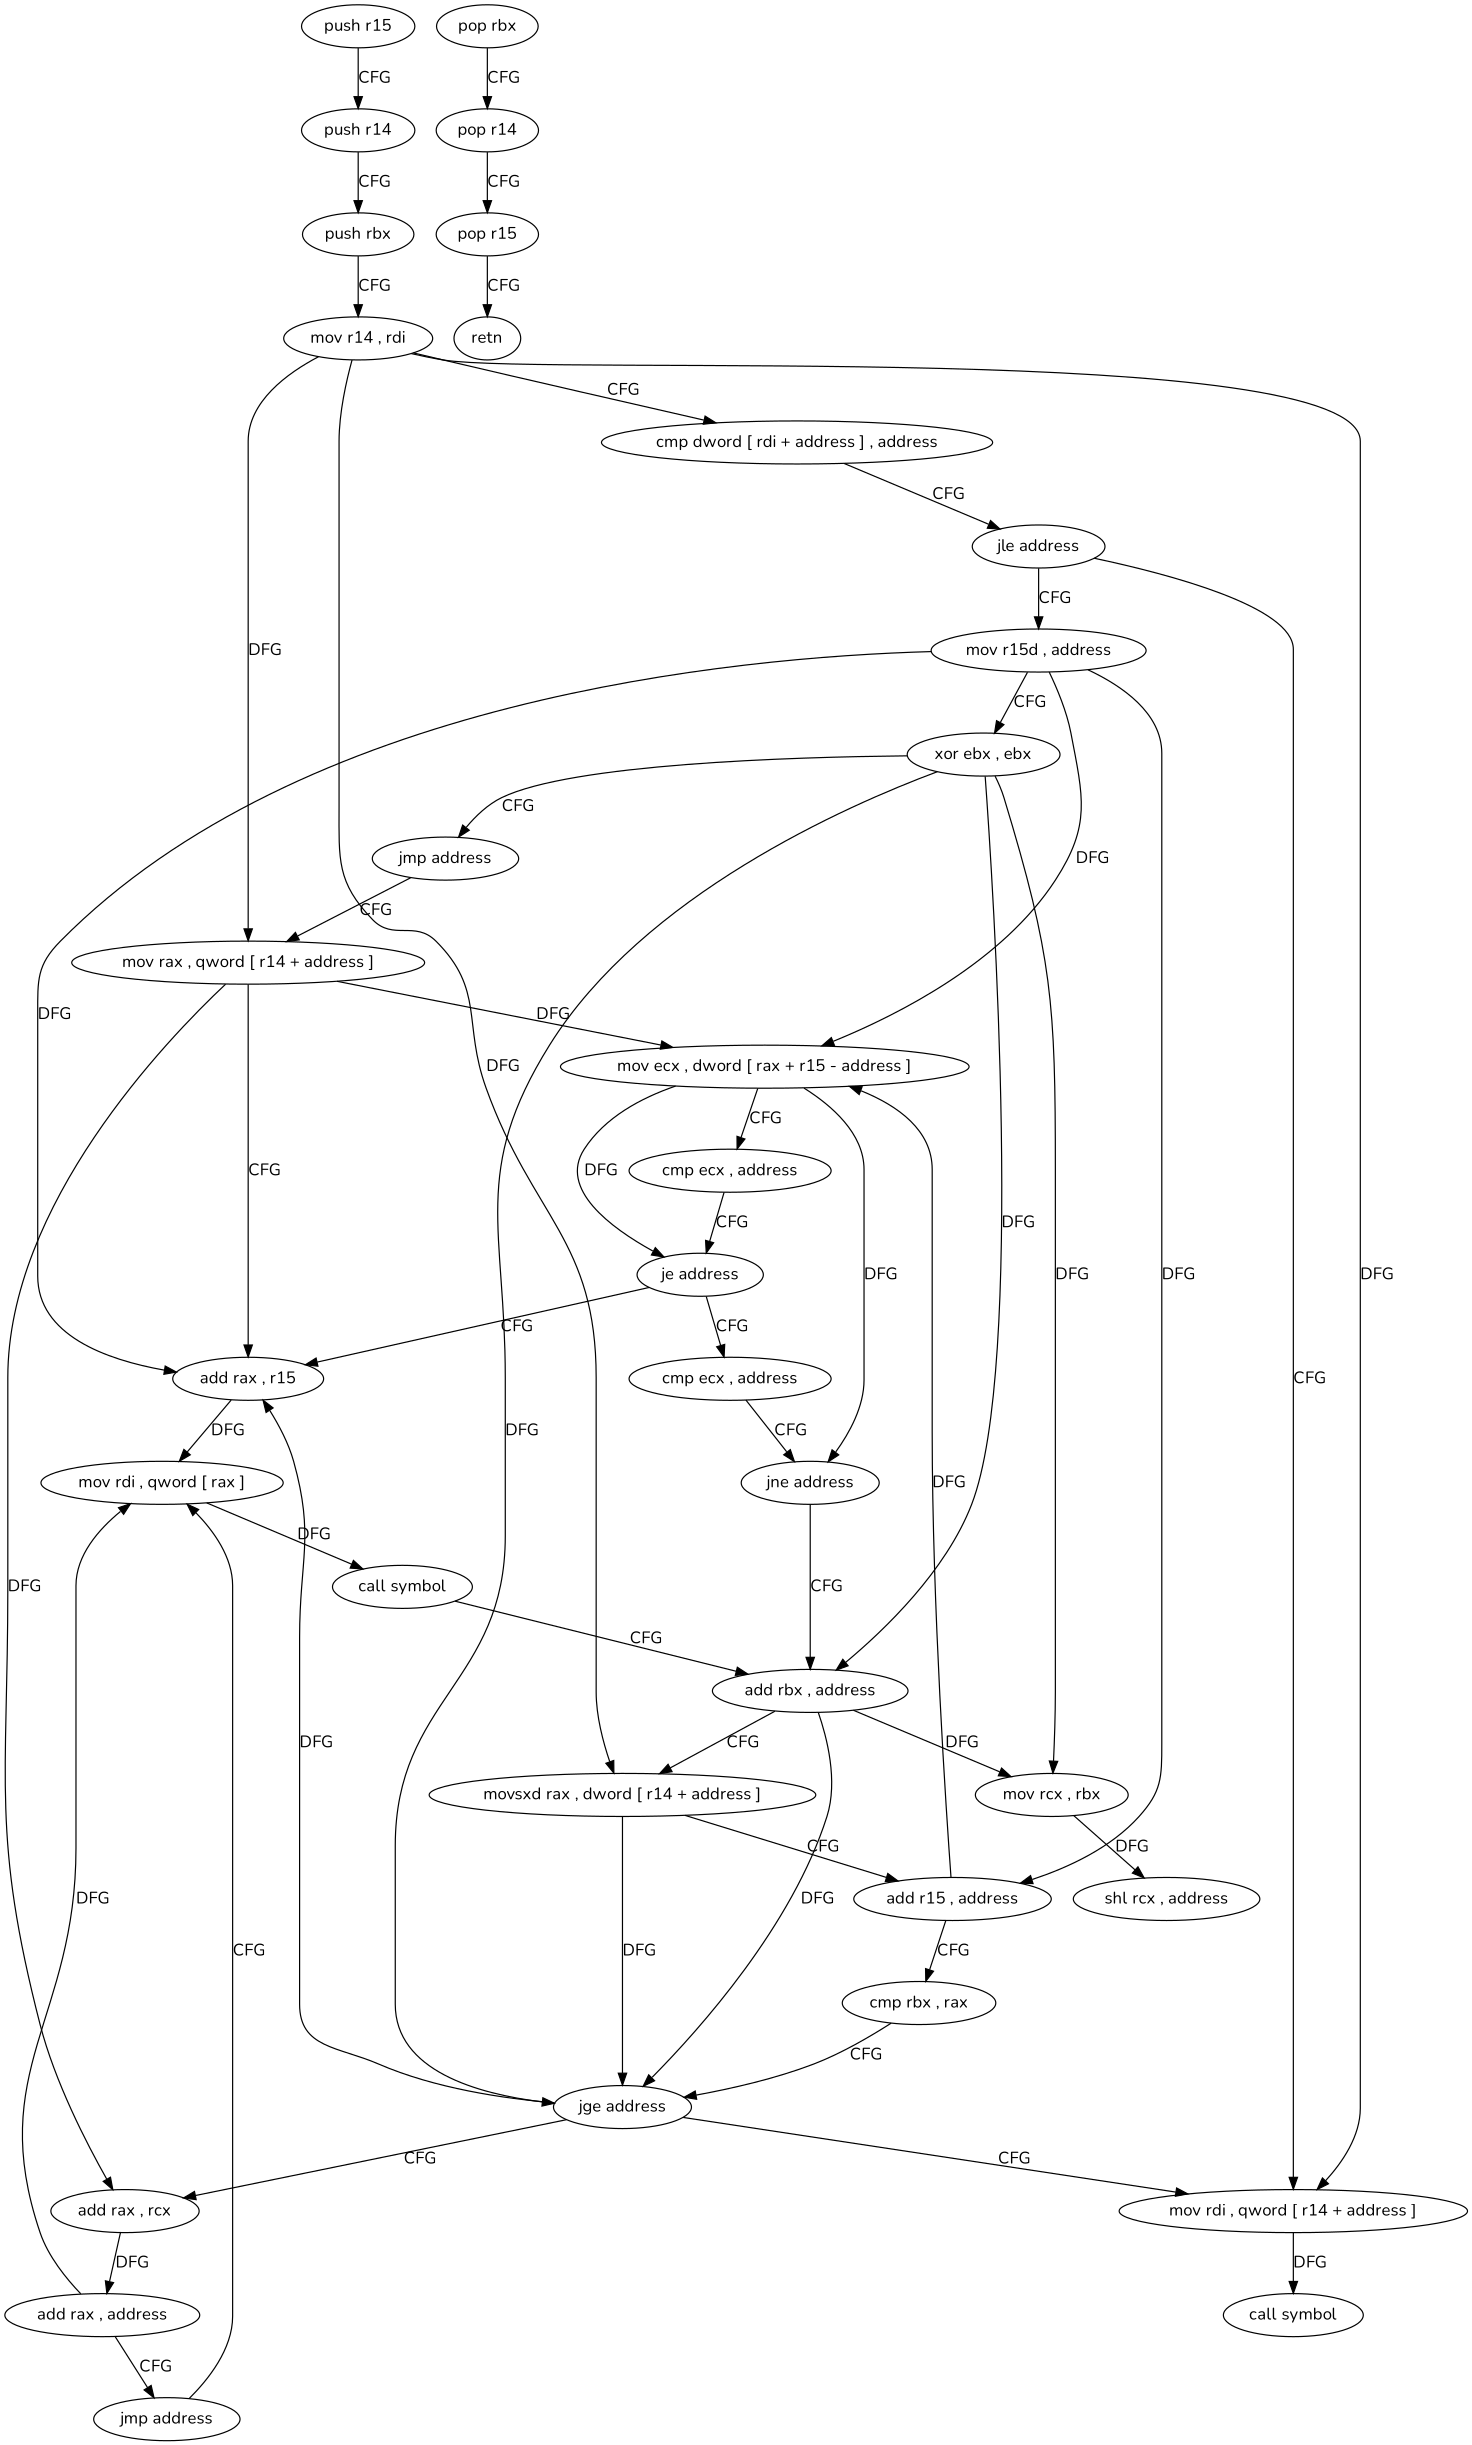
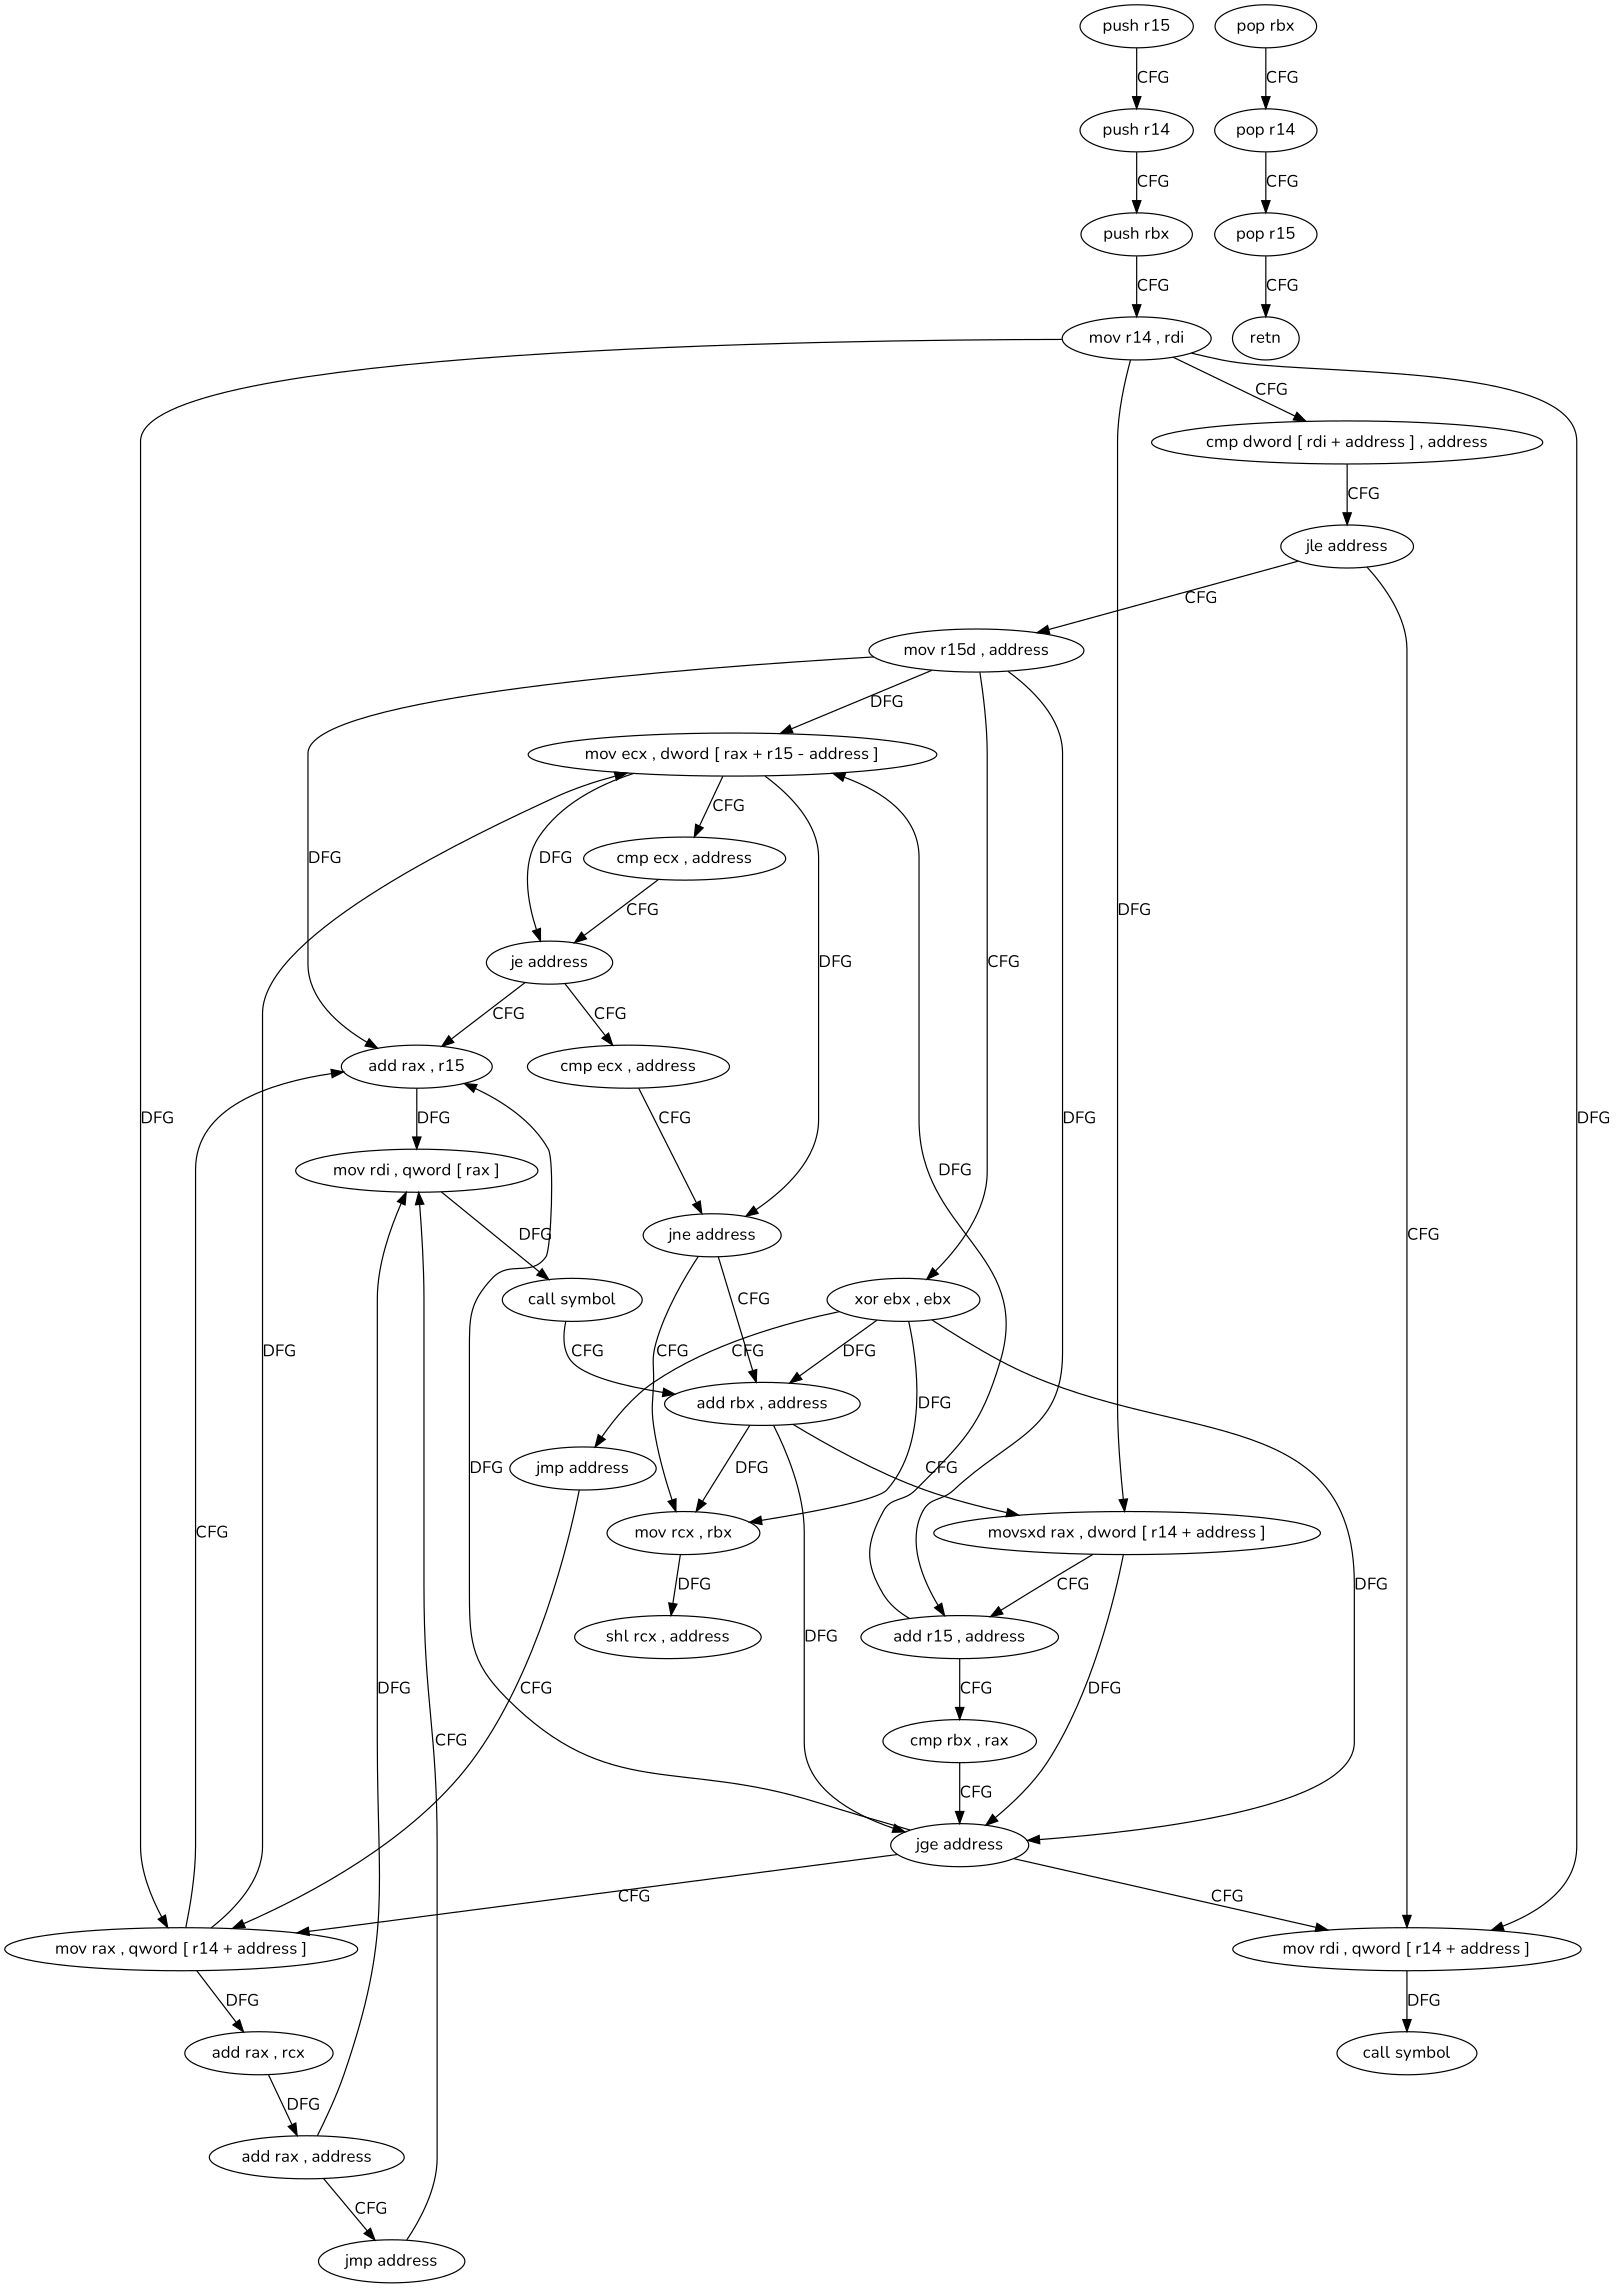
none -> (653, 1368)
(381, 2158) -> (603, 1893)
